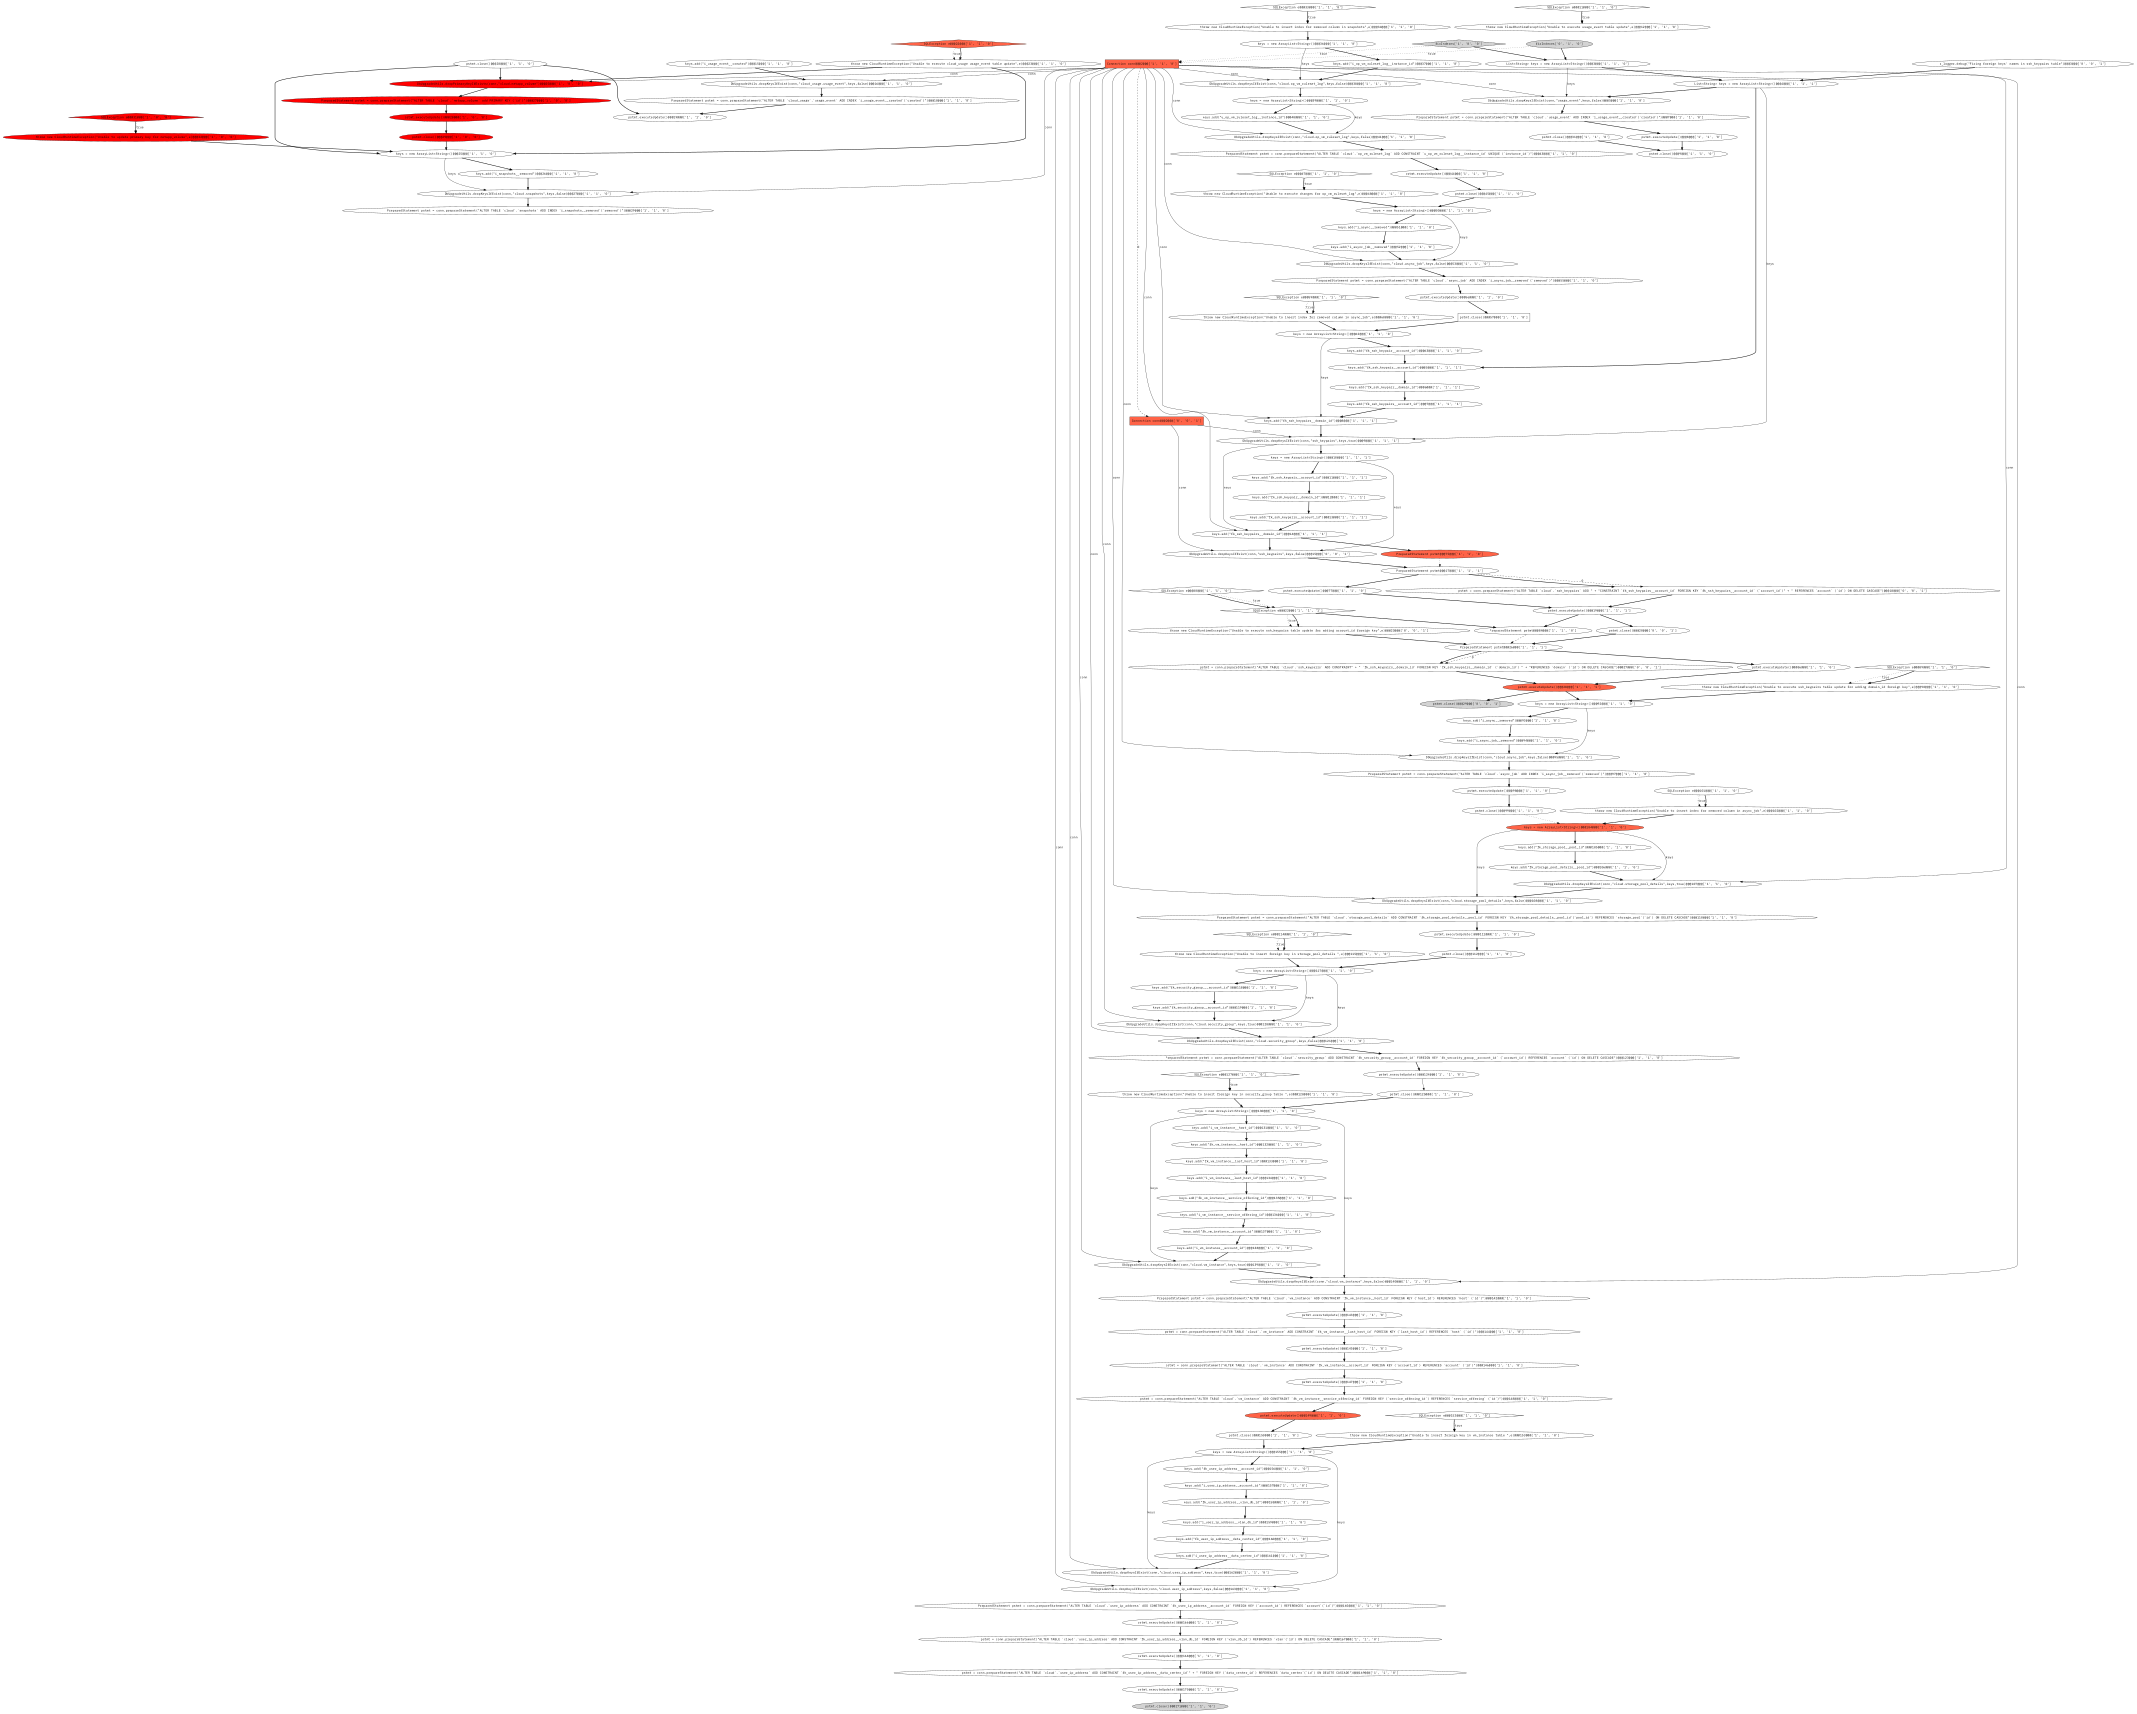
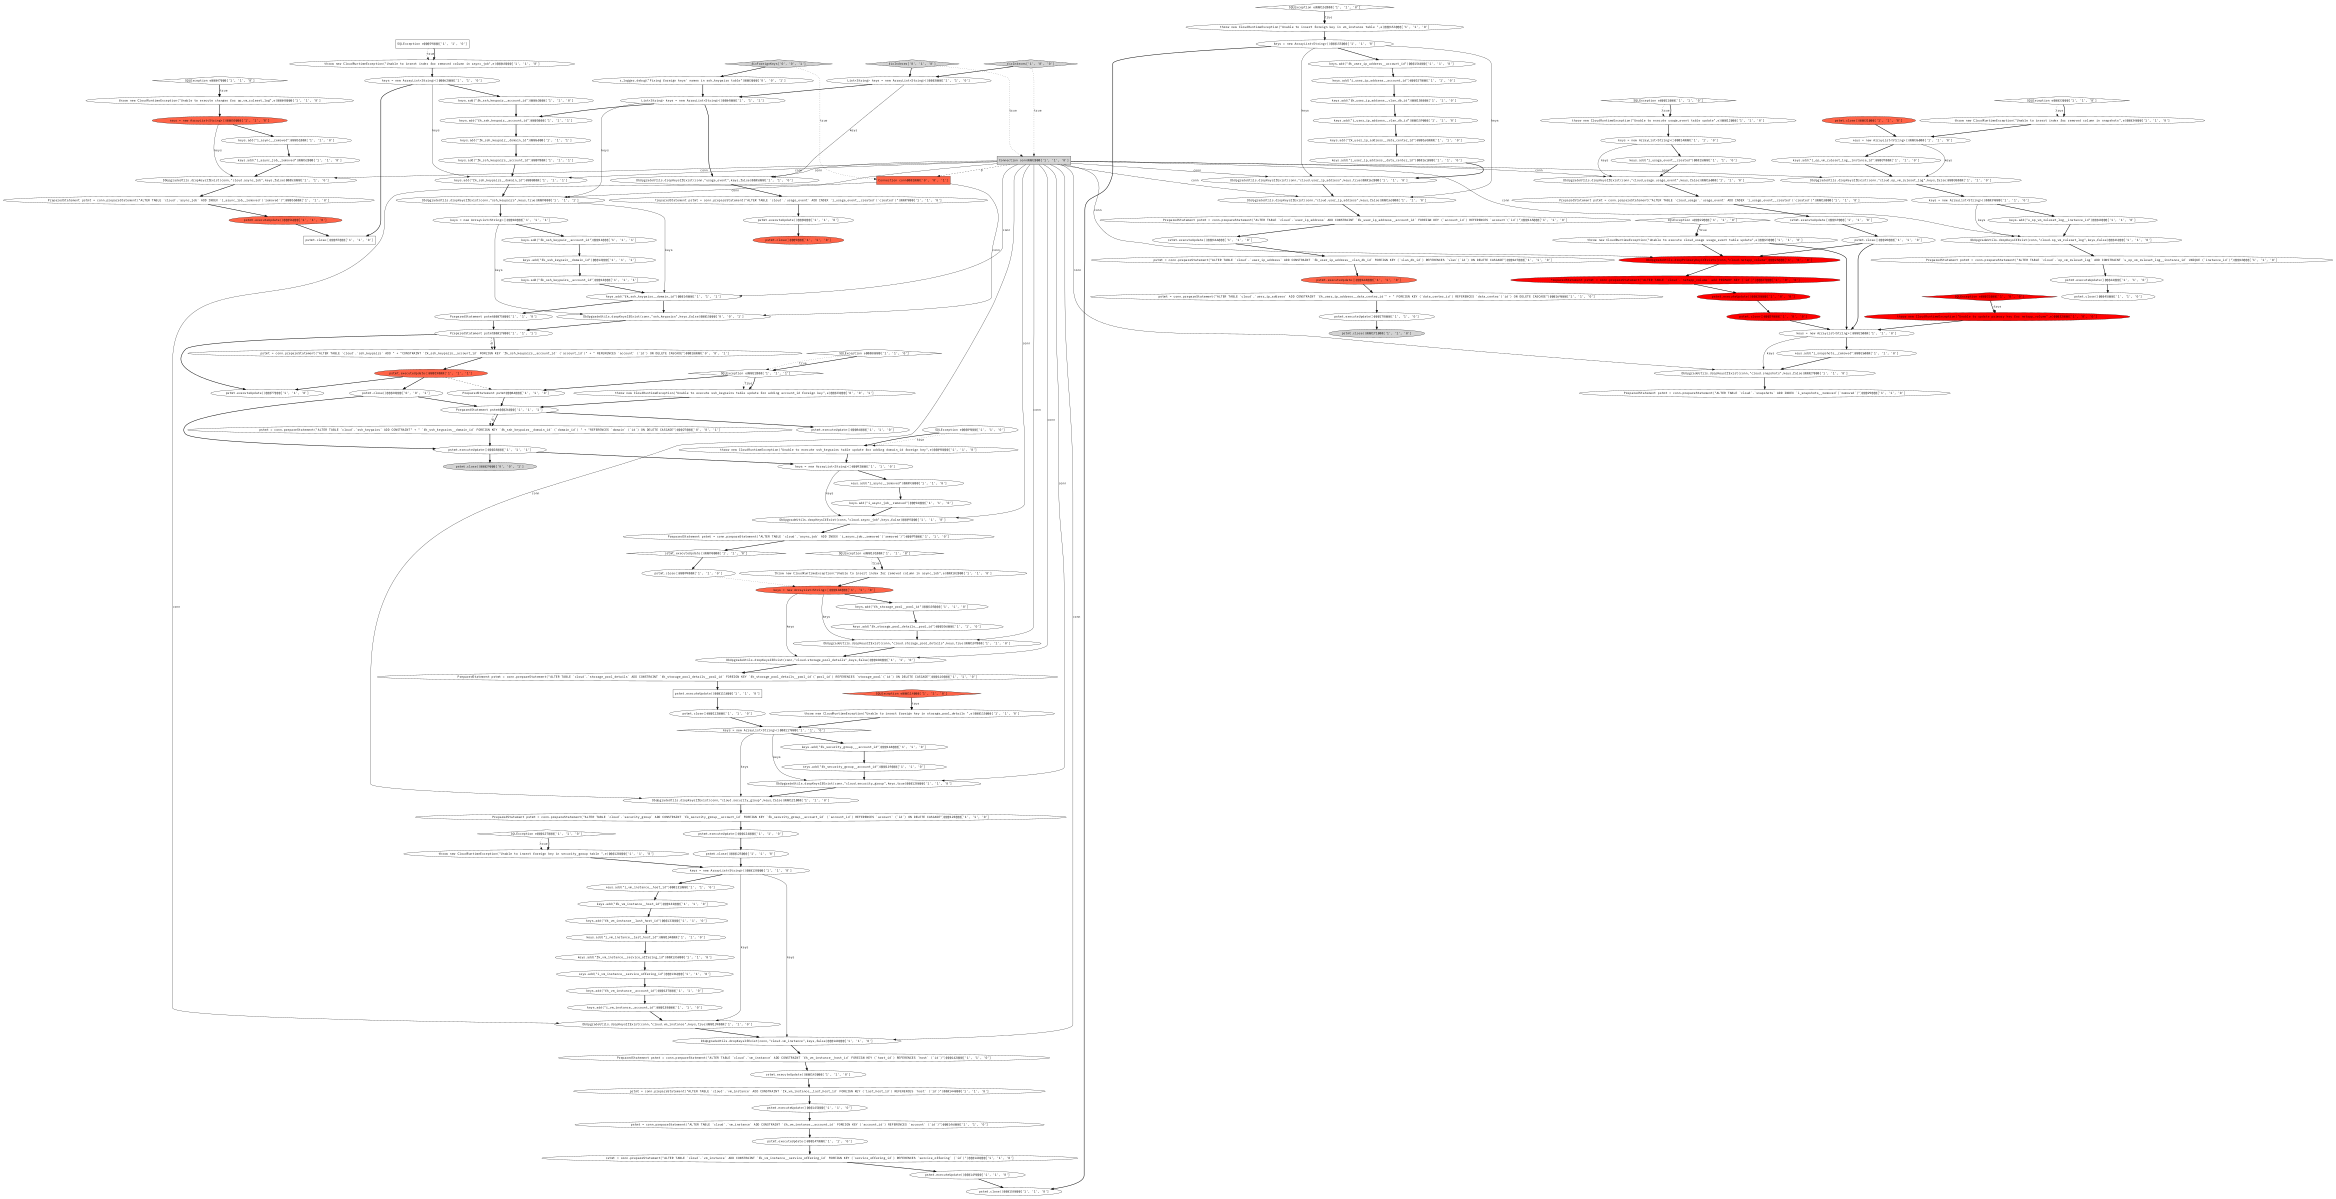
(959, 44) -> (1703, 220)
(1560, 44) -> (912, 64)
none -> (779, 64)
(1142, 64) -> (1034, 160)
(601, 74) -> (1859, 230)
(1576, 137) -> (1869, 121)
none -> (1668, 140)
(1628, 145) -> (1885, 130)
(1682, 154) -> (798, 240)
(1458, 202) -> none
(1423, 211) -> (220, 121)
(1312, 297) -> (432, 44)
(1462, 297) -> (285, 220)
(1418, 326) -> (381, 152)
(1440, 554) -> (494, 317)
(1440, 561) -> (494, 324)
(1456, 601) -> (350, 383)
(1590, 611) -> (431, 373)
(1562, 620) -> (467, 383)
(1519, 638) -> (503, 401)
(1922, 667) -> (970, 430)
(1678, 677) -> (214, 440)
(1560, 687) -> (490, 450)
(1509, 791) -> (706, 553)
(1703, 791) -> (875, 553)
(1282, 934) -> (912, 694)
(1477, 934) -> (717, 694)
(1304, 971) -> (774, 730)
(1423, 1083) -> (741, 843)
(1303, 1416) -> (967, 1175)
(1264, 1443) -> (1084, 551)
(1180, 1656) -> (1359, 280)
